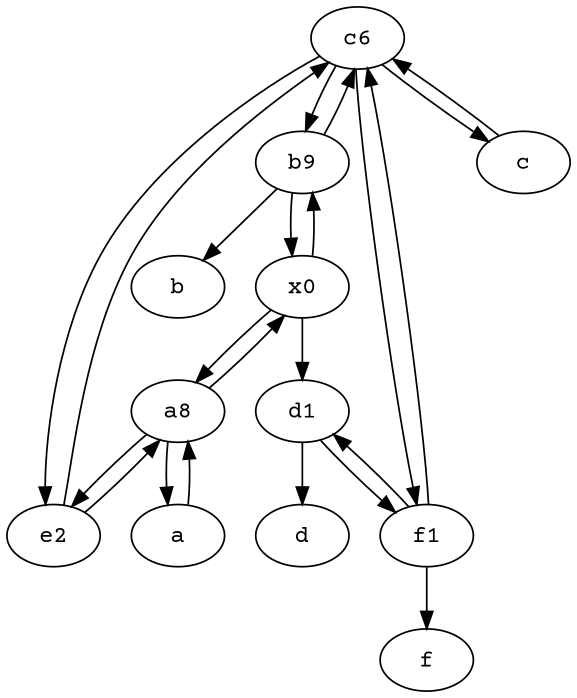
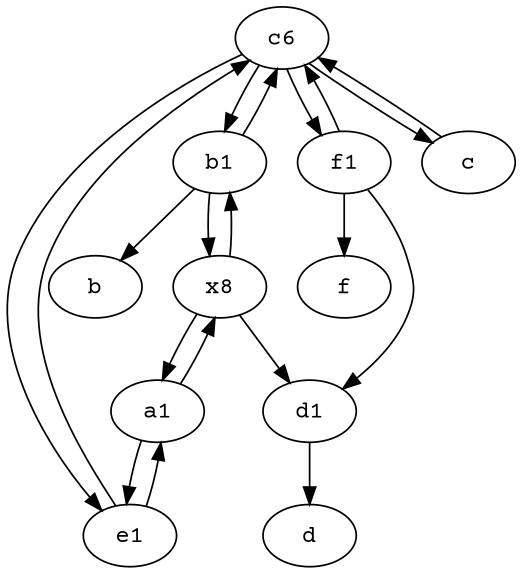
(302, 162) -> (220, 162)
(302, 287) -> (220, 287)
(178, 411) -> (158, 411)
(351, 471) -> none
(54, 536) -> (130, 536)
(178, 536) -> none
